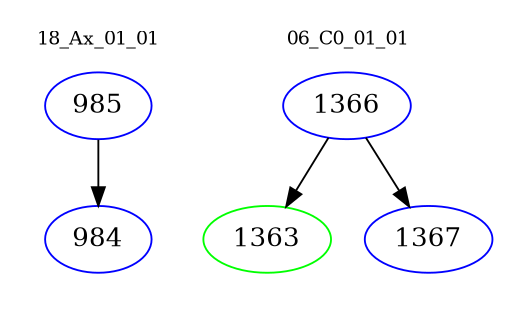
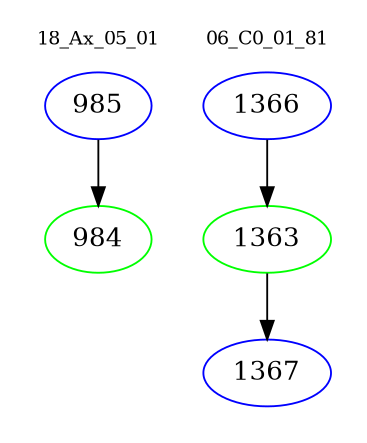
(98, 40) -> (98, 40)
(348, 40) -> (267, 40)
(383, 164) -> (267, 297)
(98, 239) -> (98, 239)
